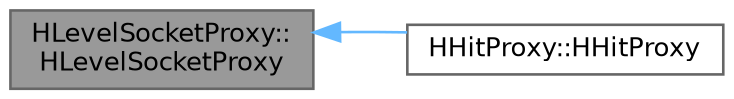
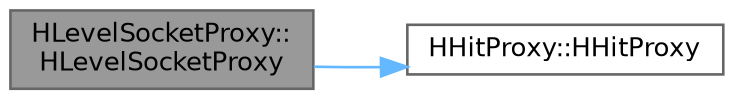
(374, 32) -> (347, 67)
